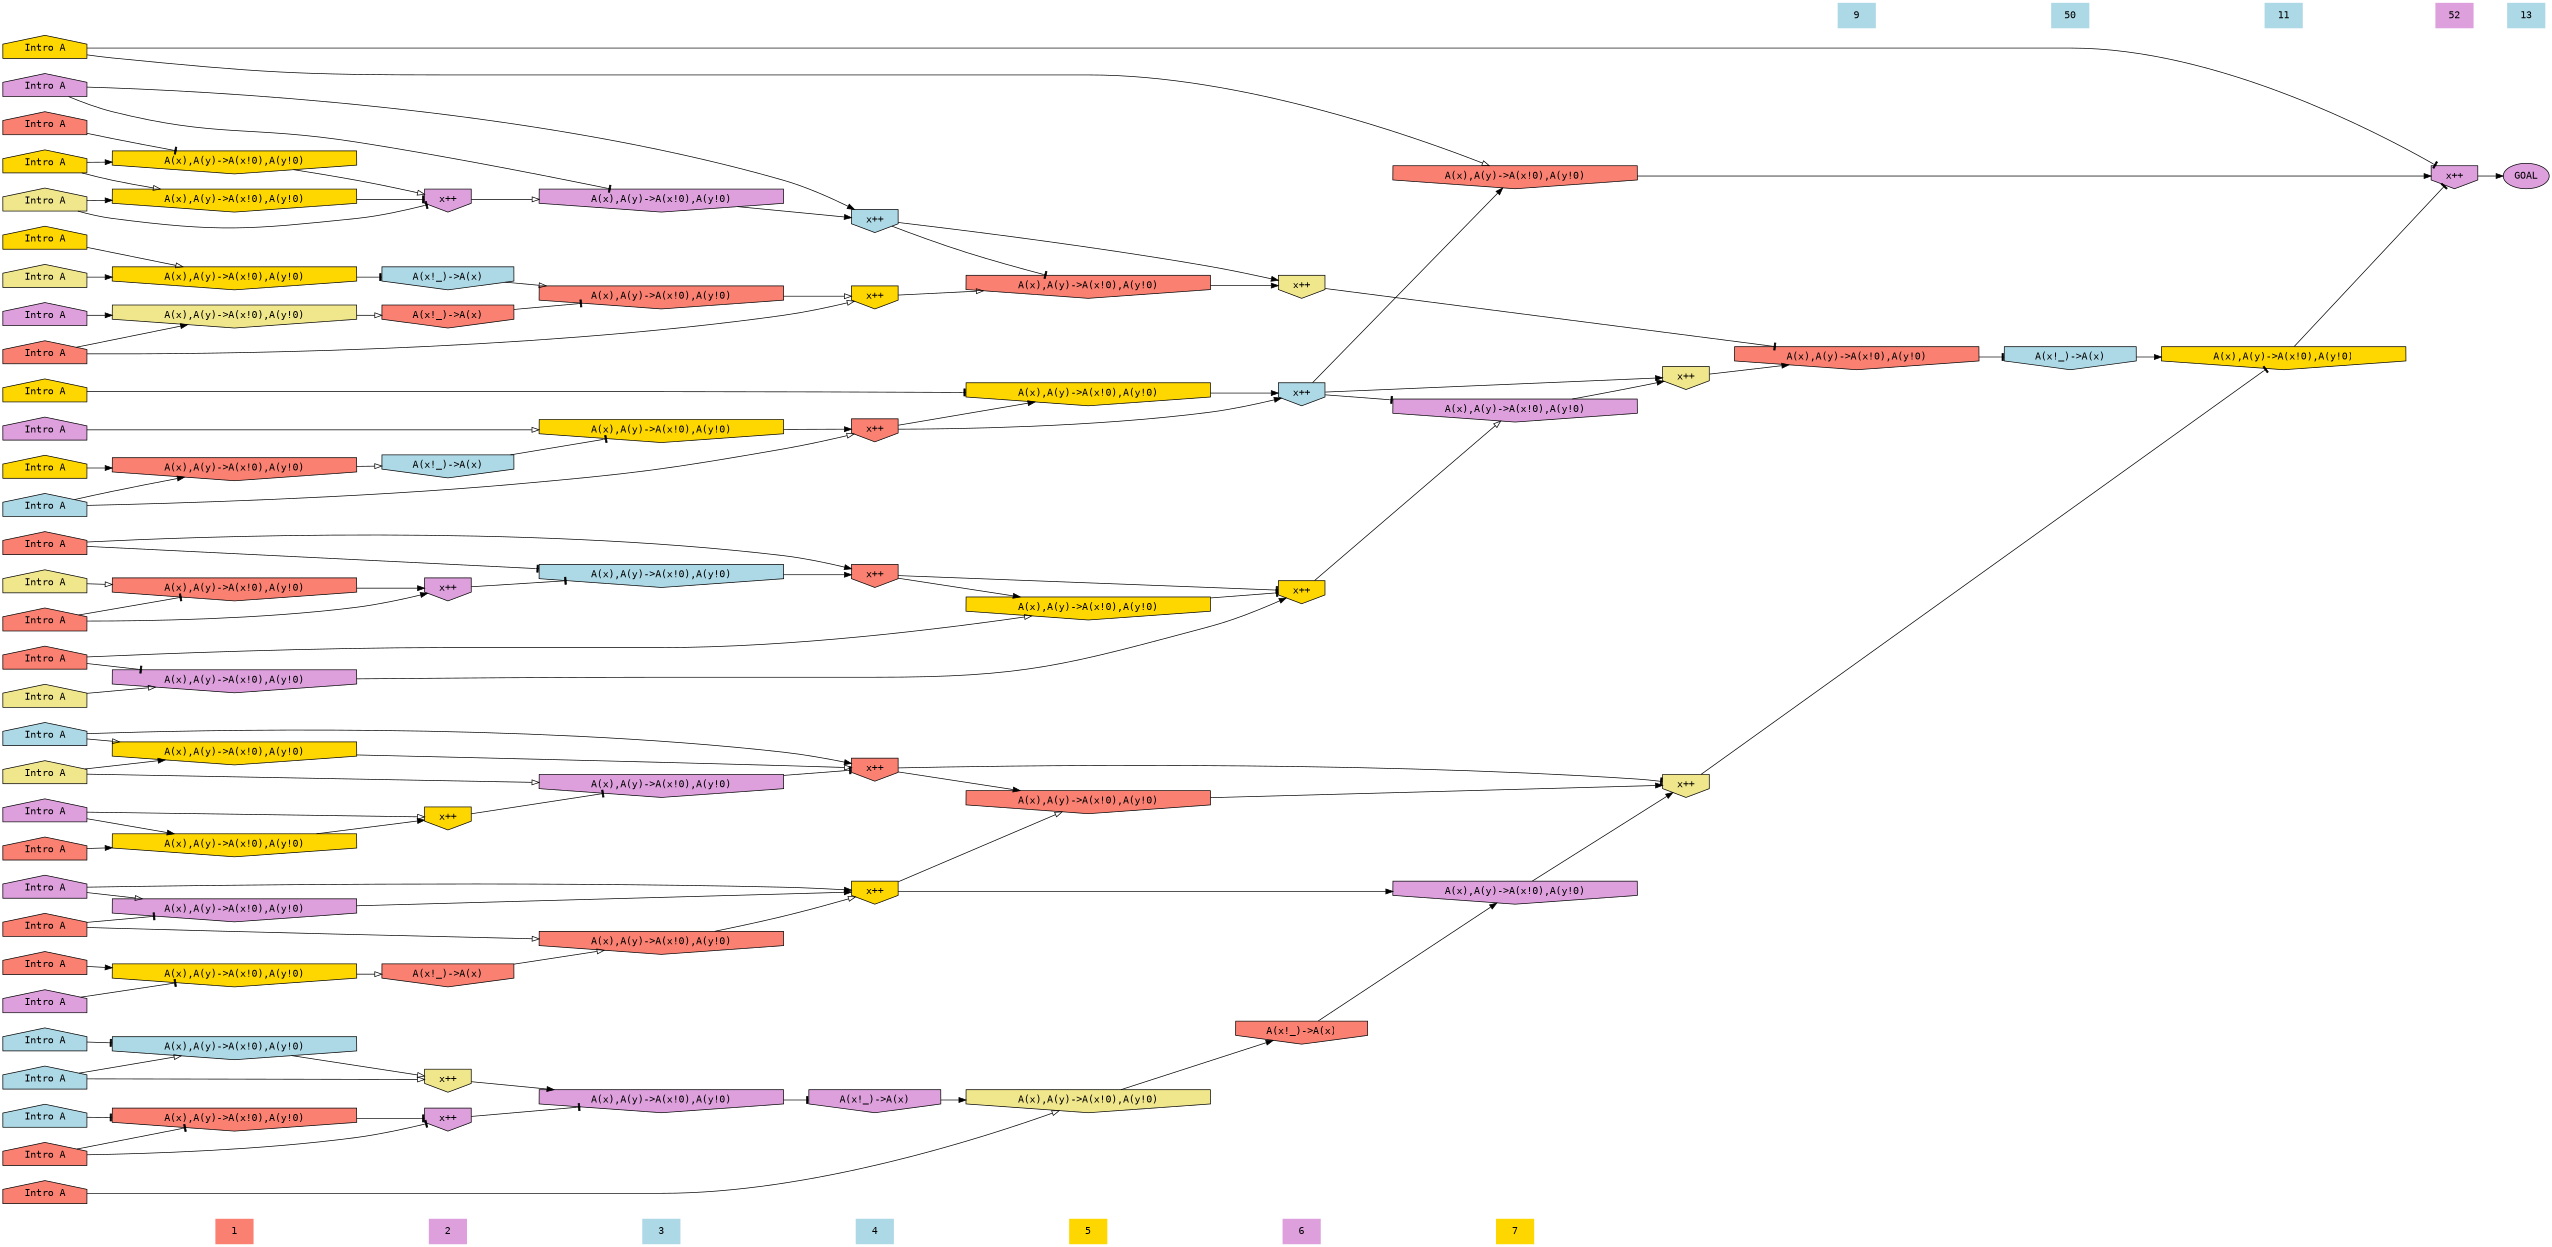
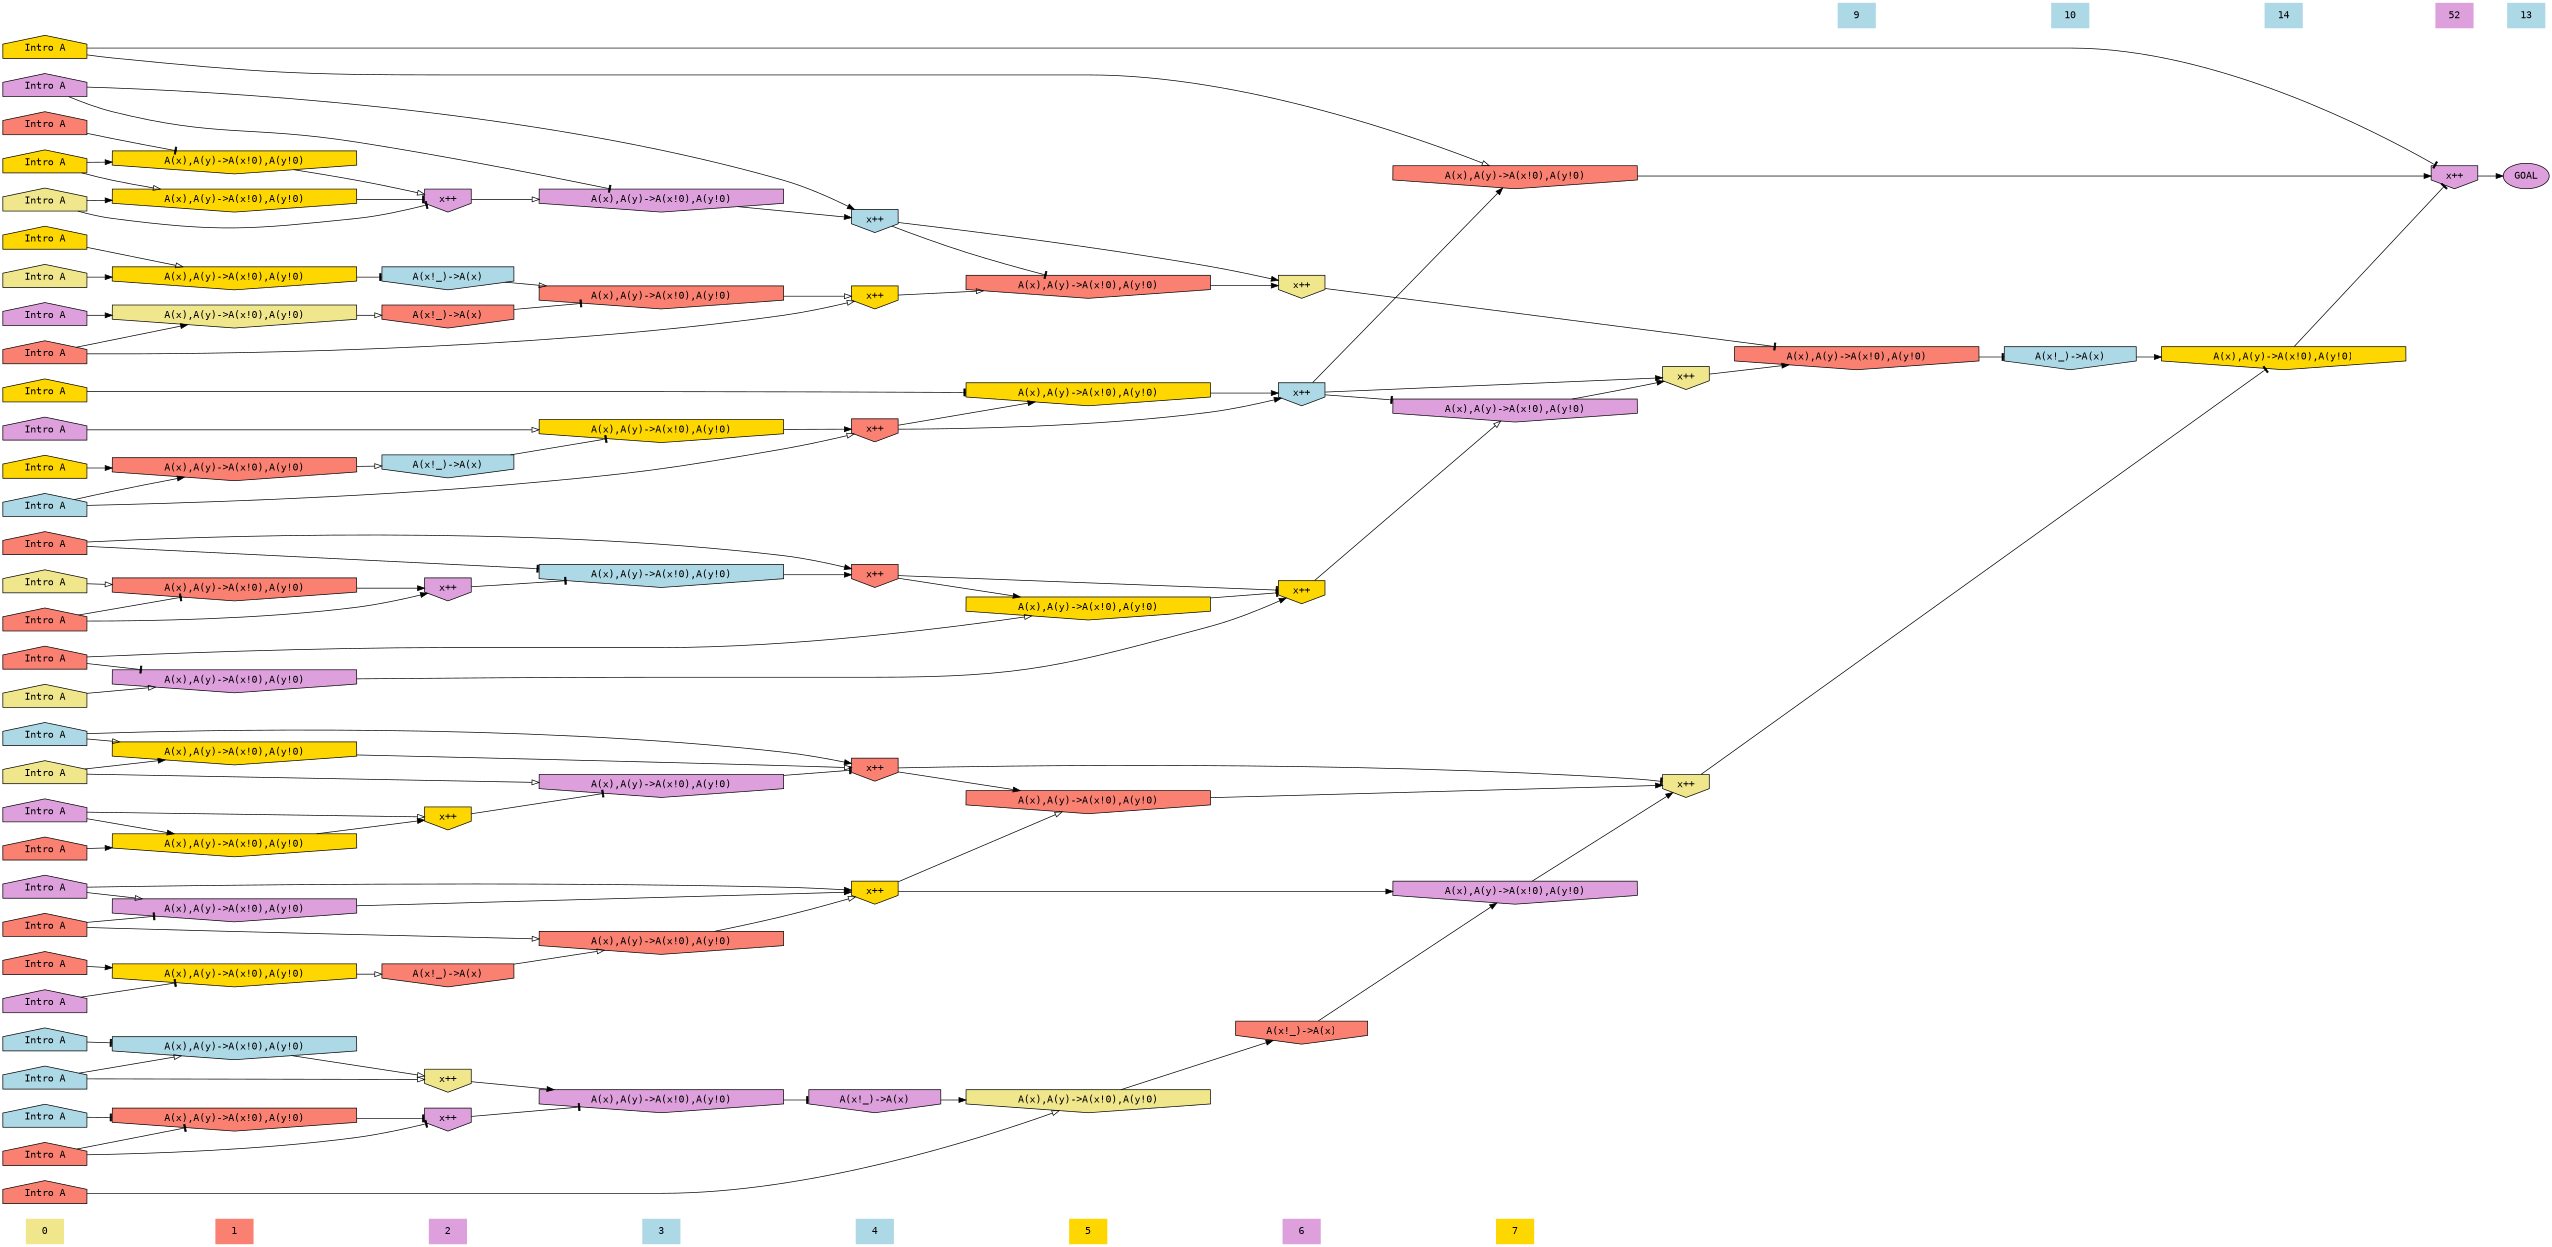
(2070, 16) -> (2070, 16)
(2284, 16) -> (2284, 16)
none -> (45, 1231)
